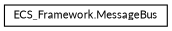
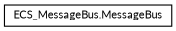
(86, 16) -> (88, 16)
